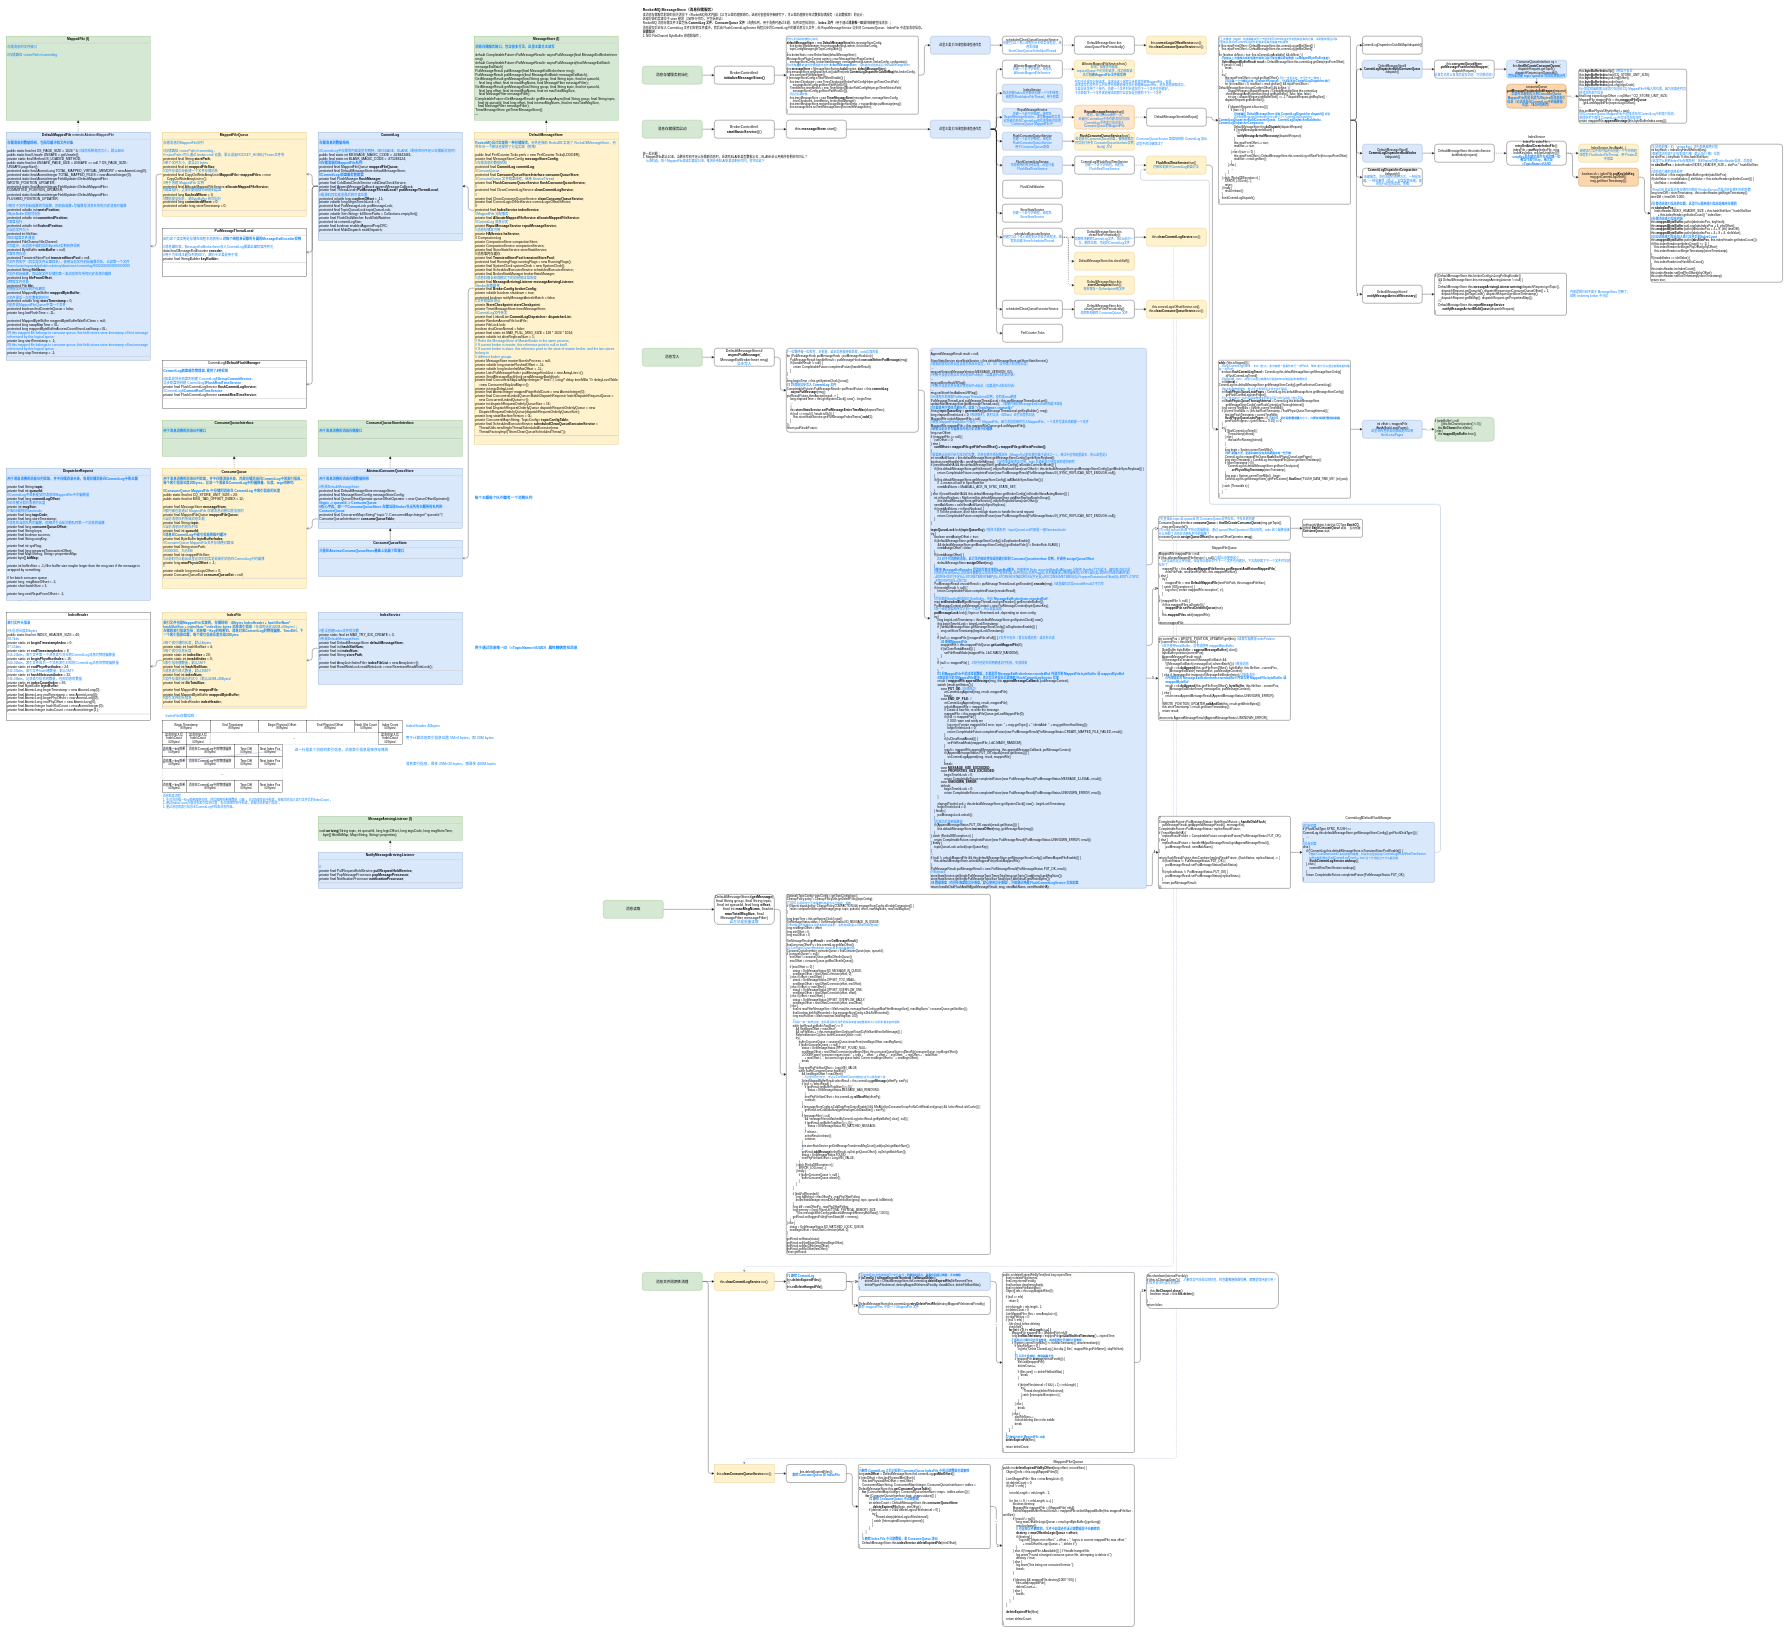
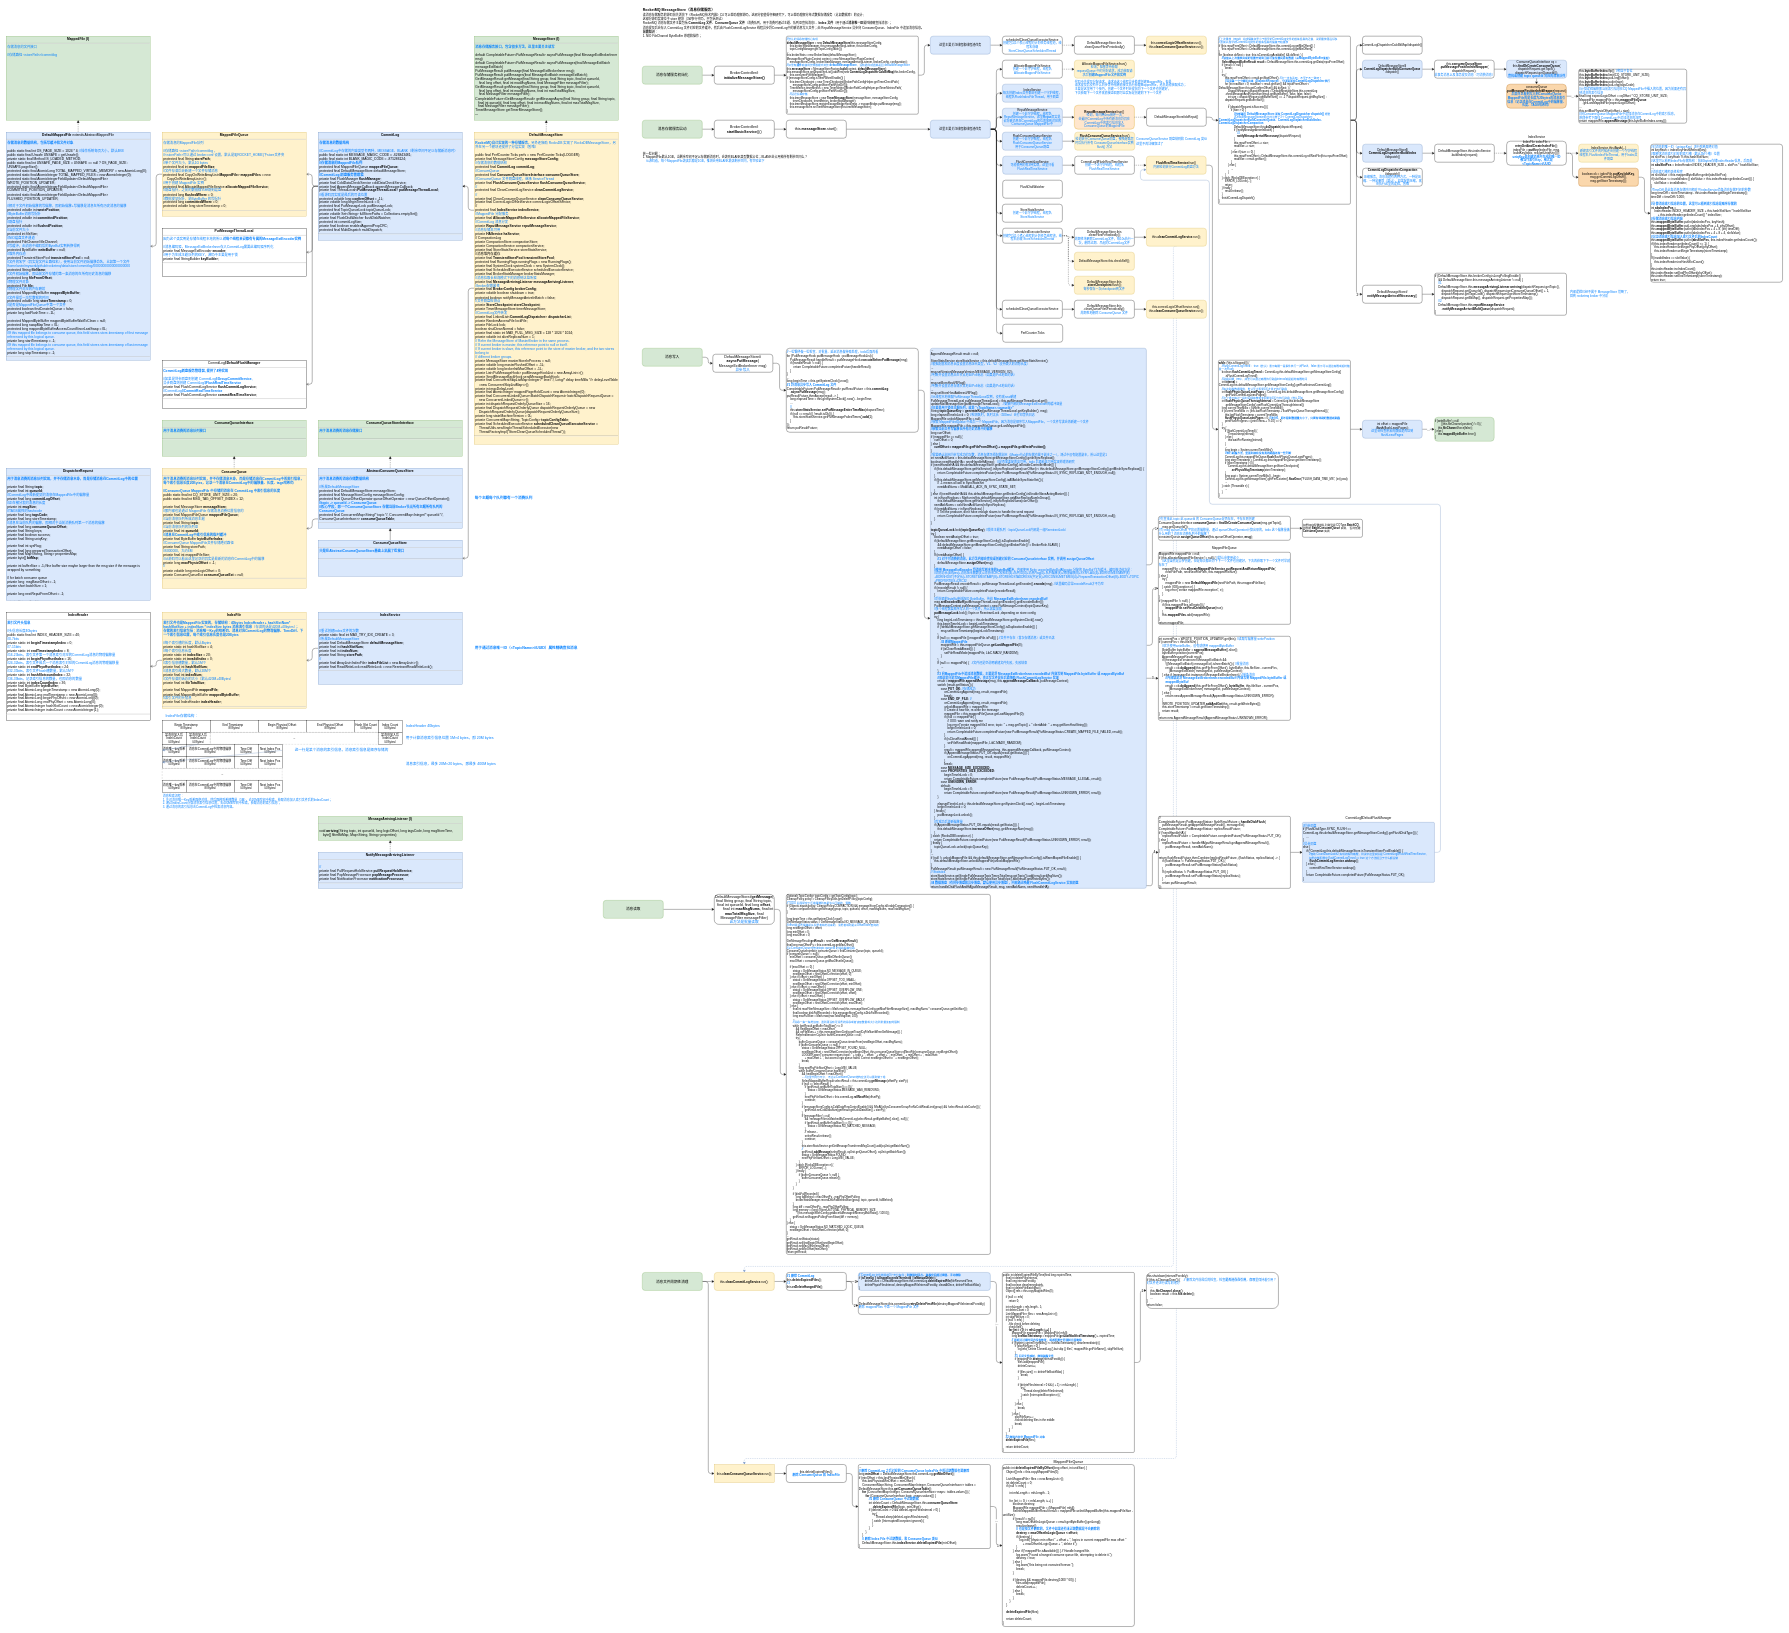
(1032, 237) -> (1032, 236)
(231, 240) -> (231, 240)
(744, 357) -> (743, 363)
